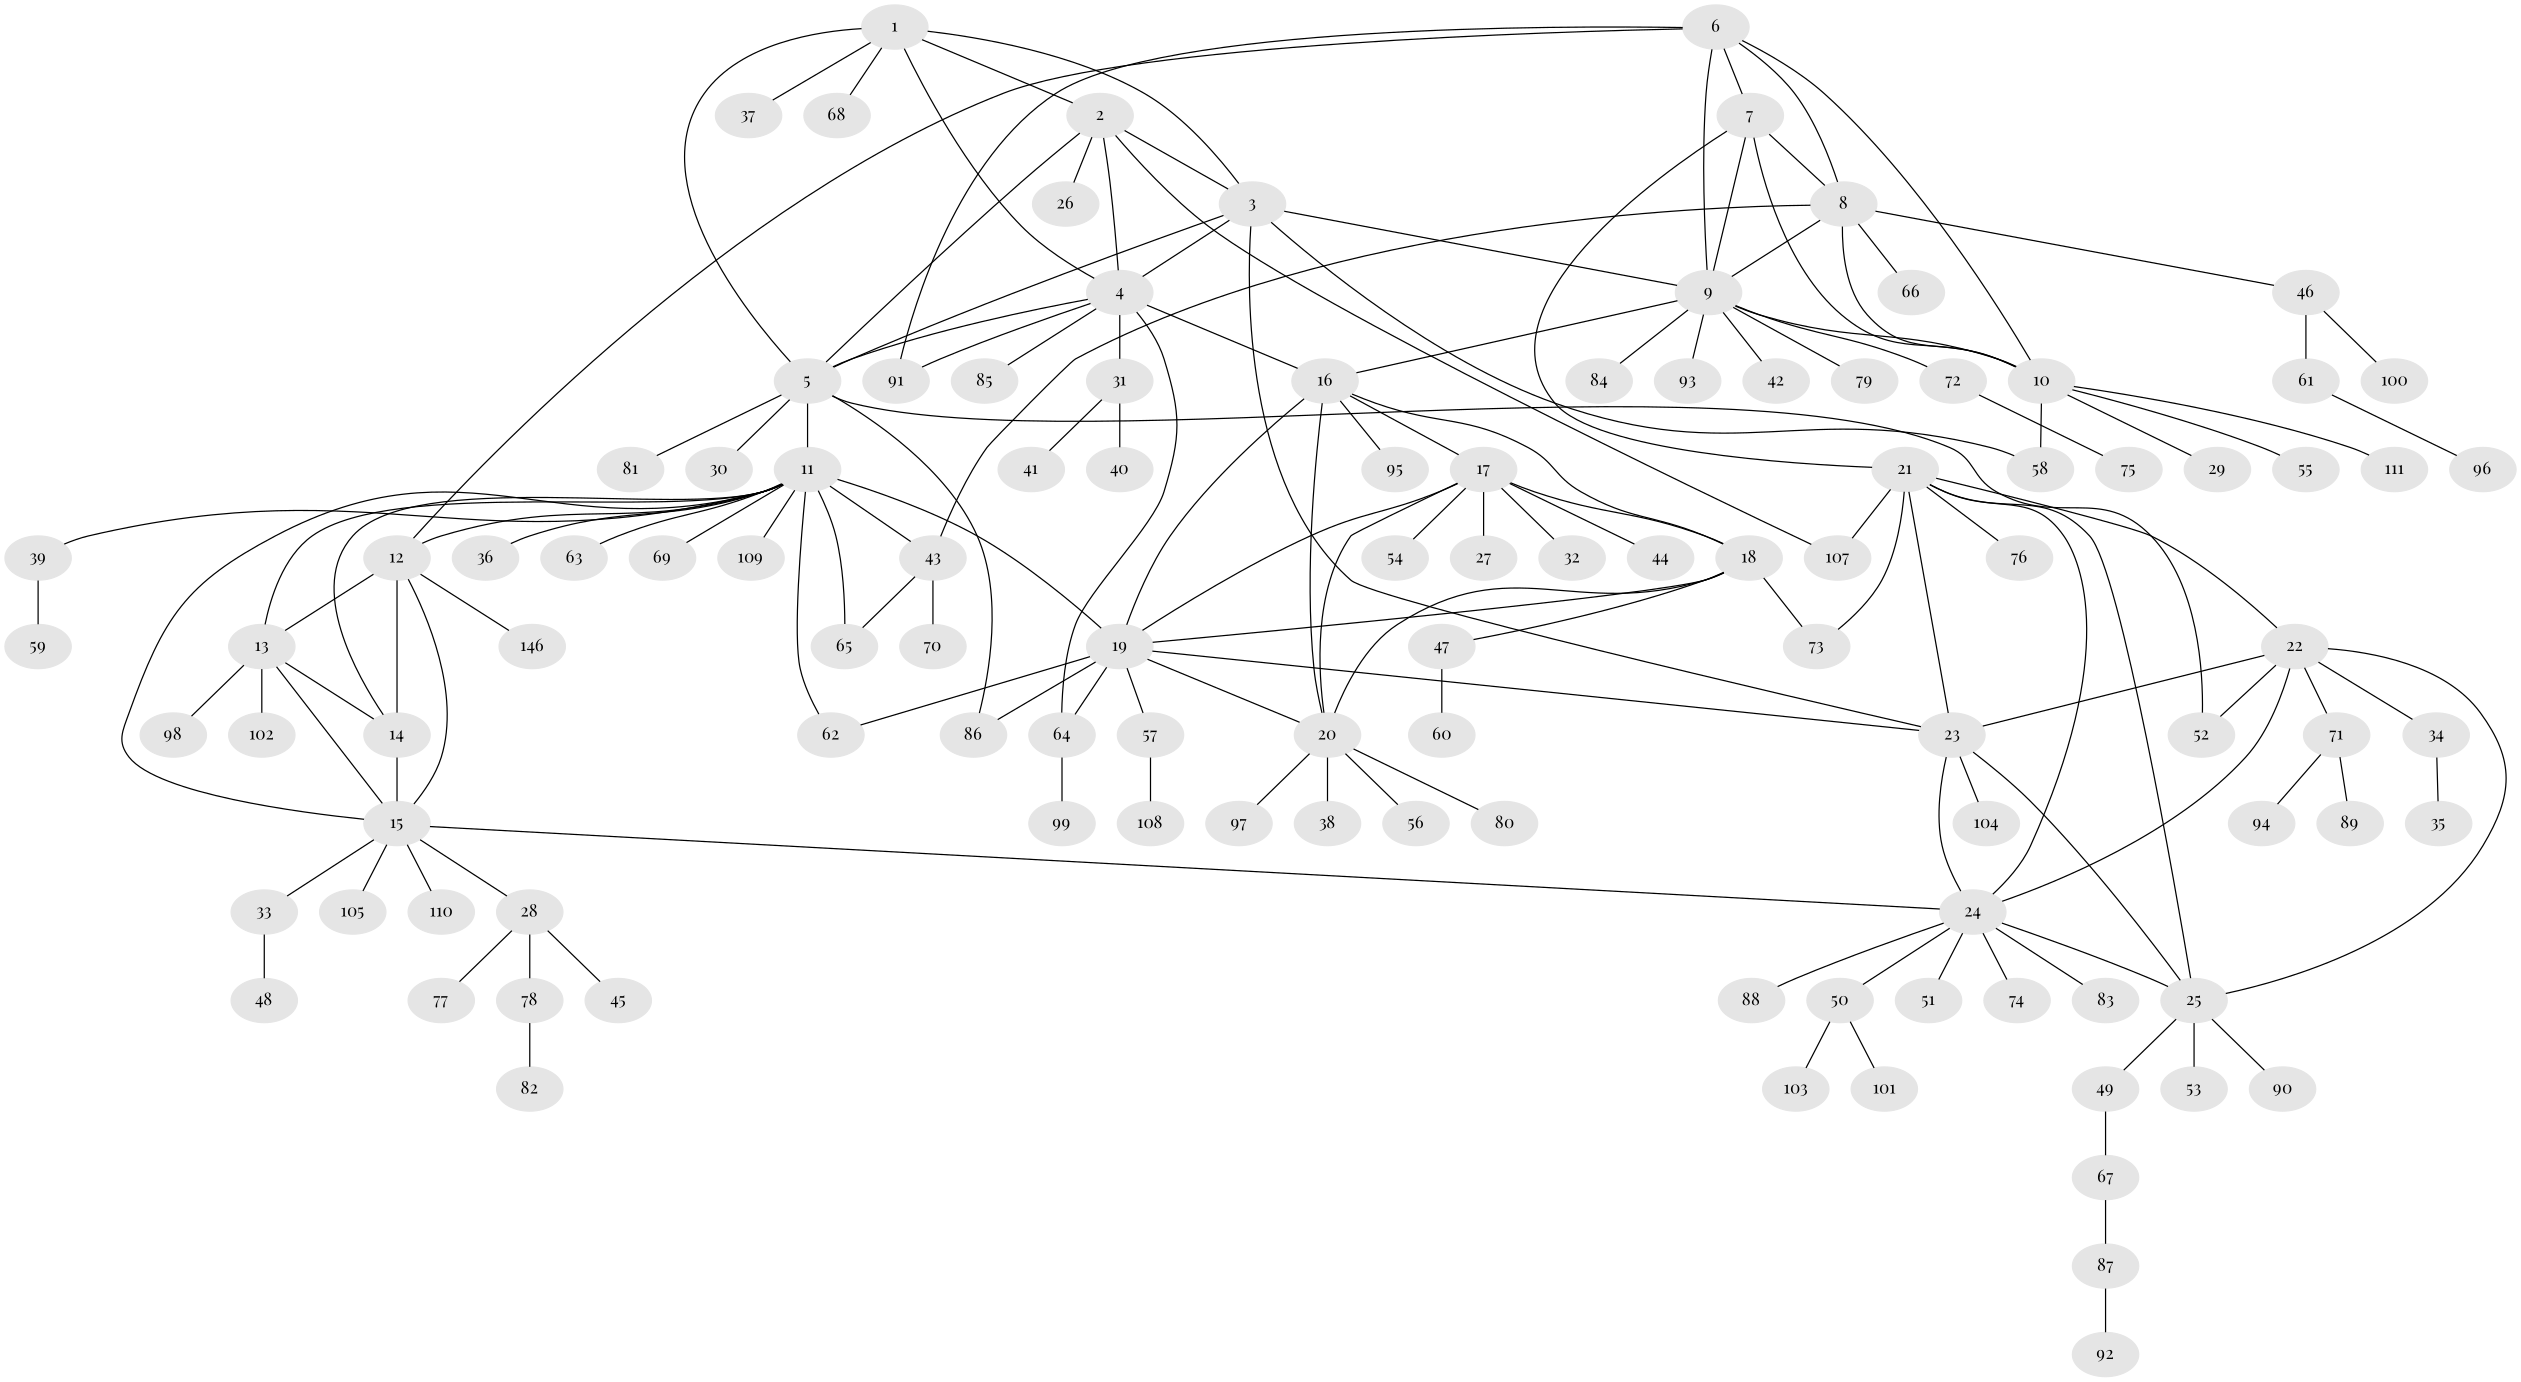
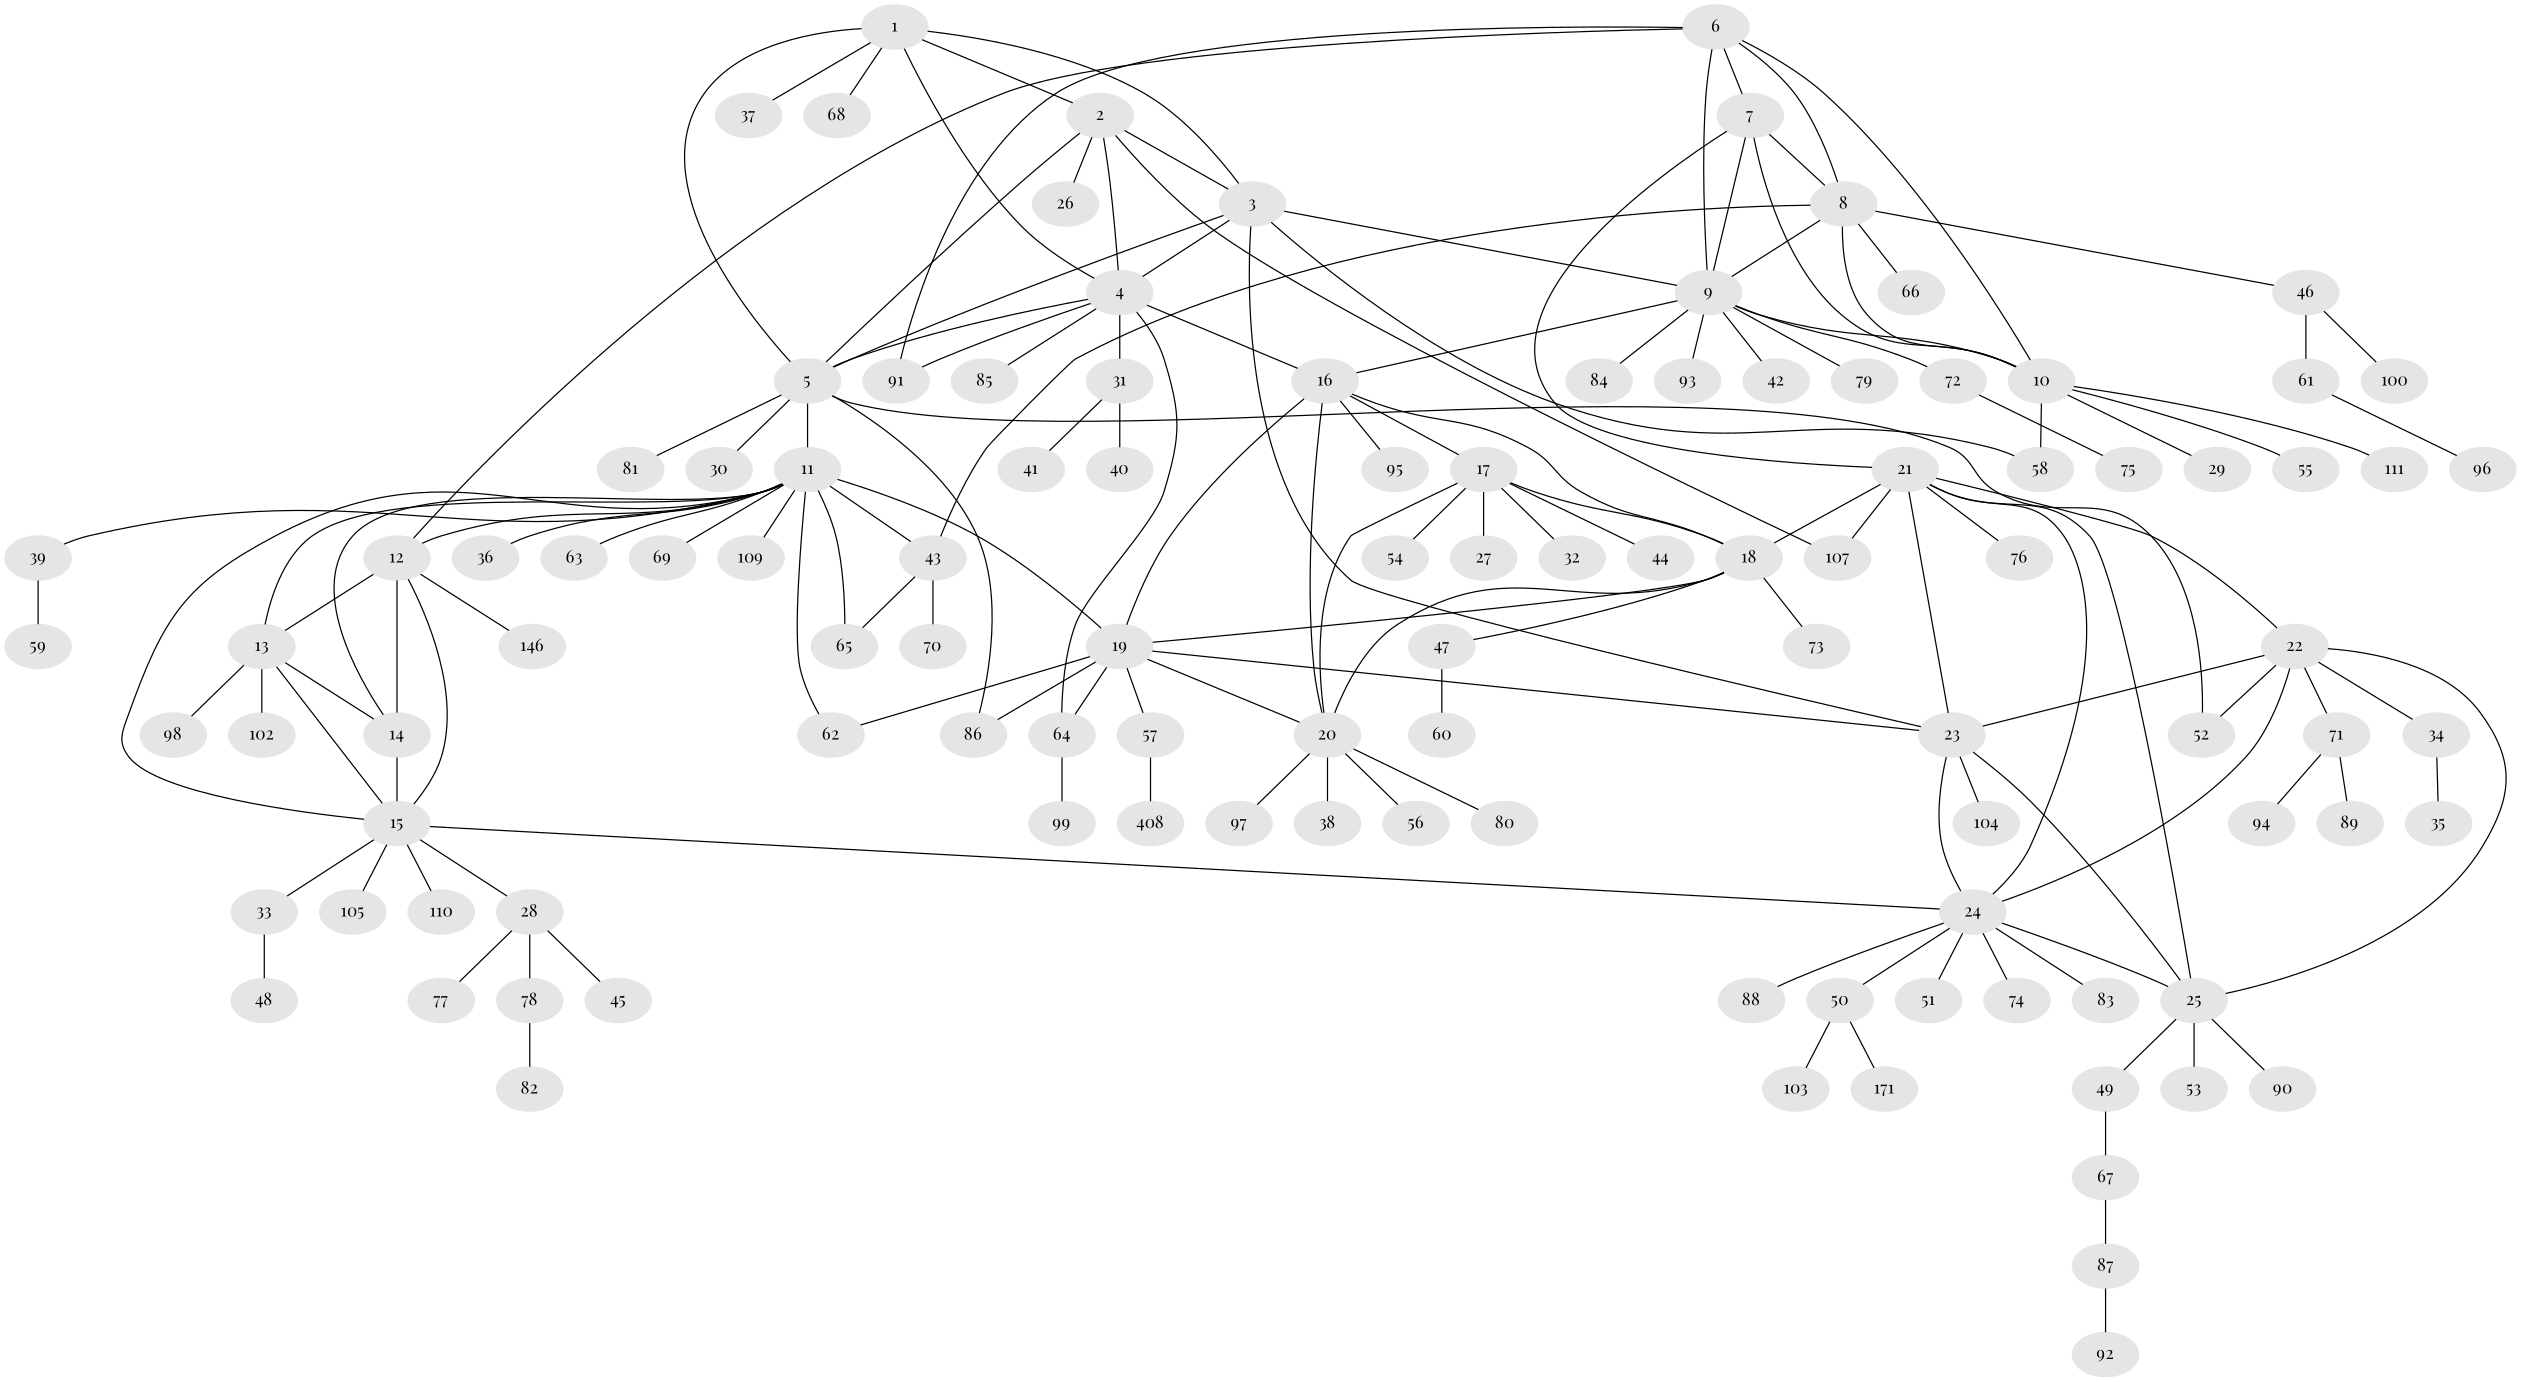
(1294, 544) -> none
(1887, 569) -> (1827, 514)
(1150, 824) -> (1150, 824)
(1884, 1089) -> (1884, 1089)
